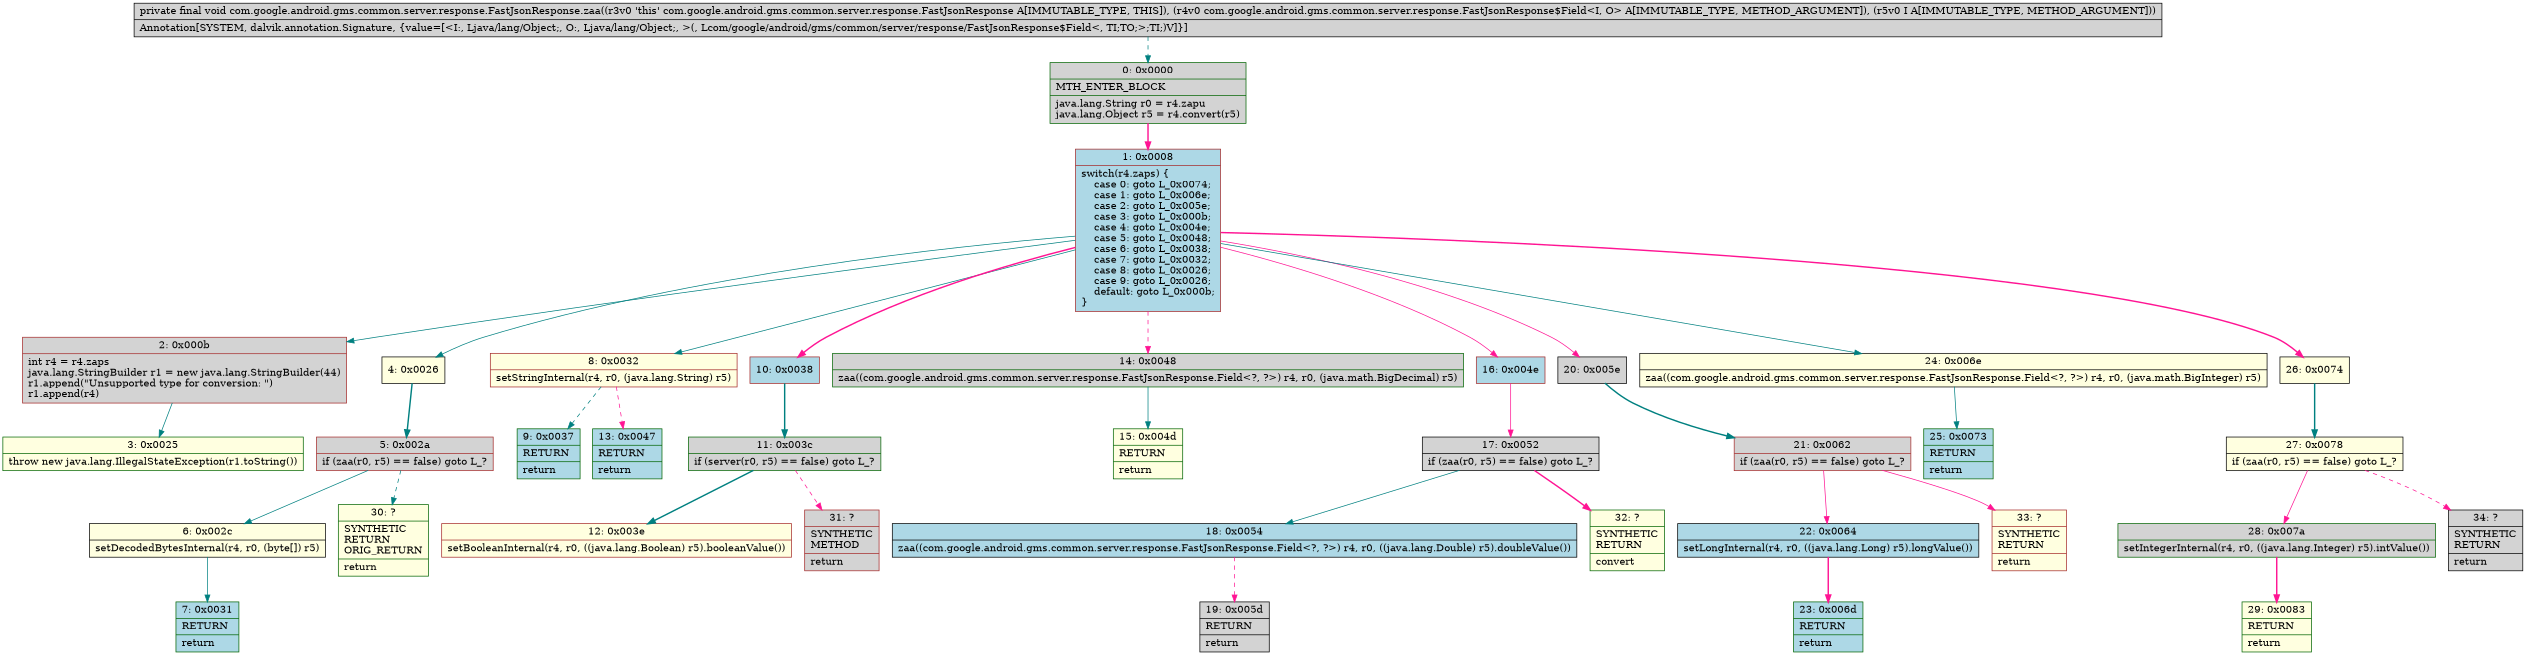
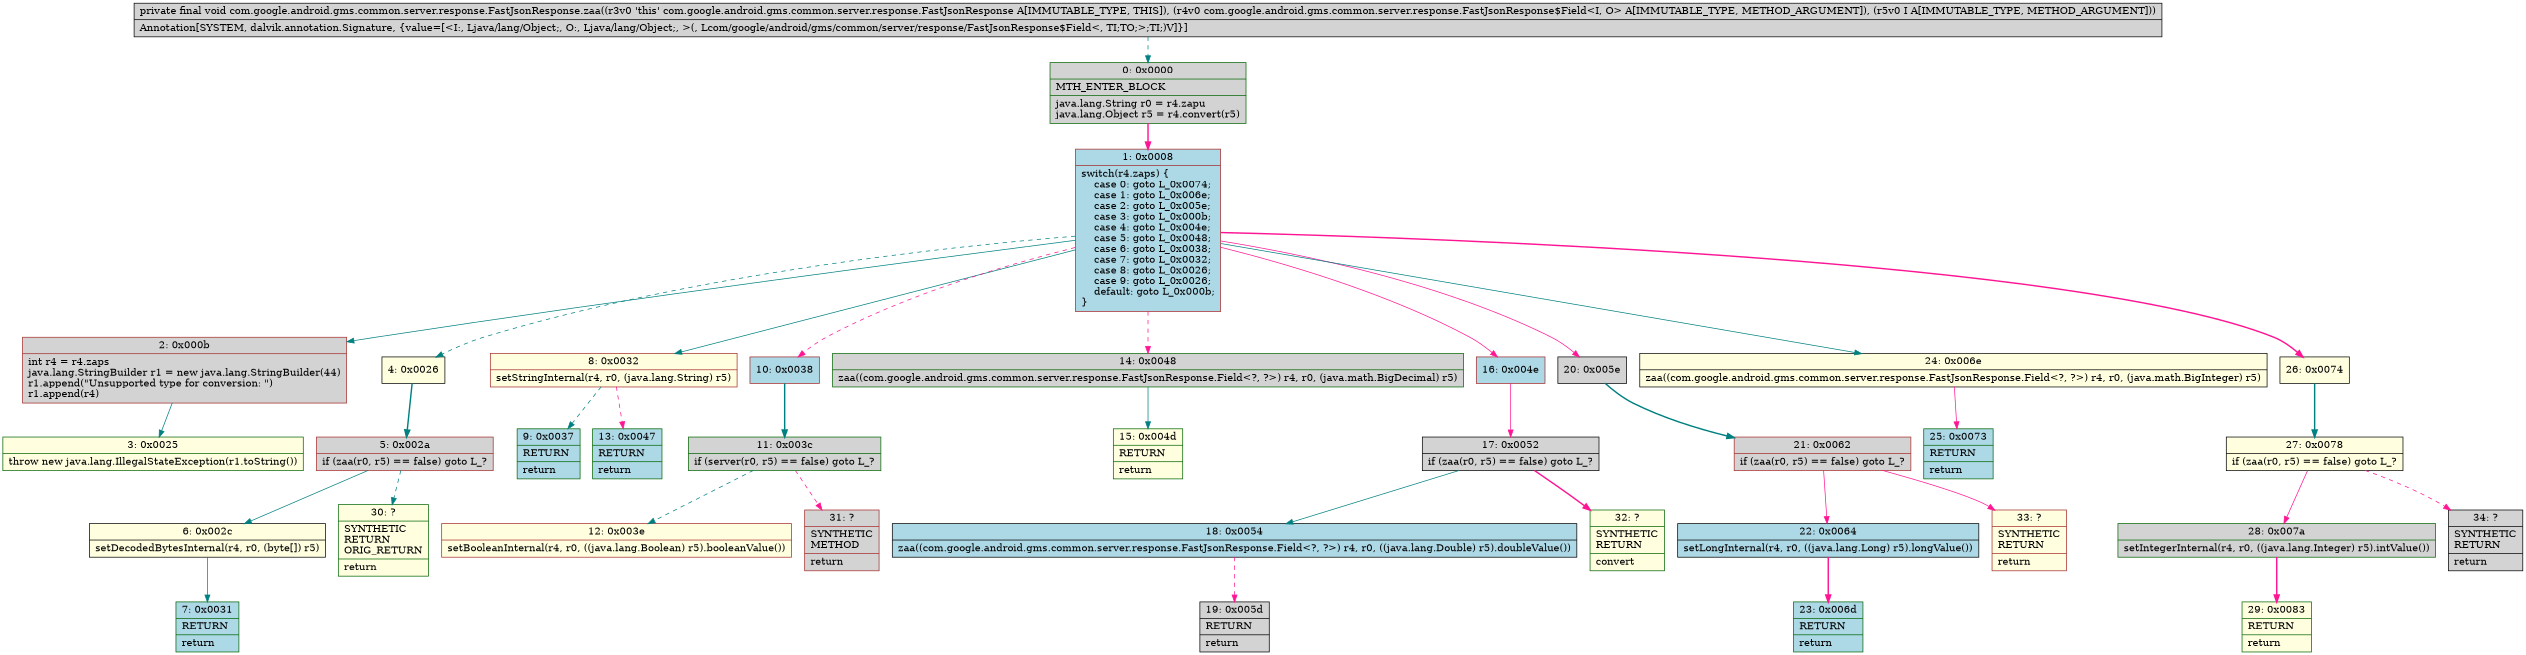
(755, 276) -> (755, 276)
(928, 292) -> (928, 292)
(1955, 404) -> (1955, 404)
(704, 495) -> (704, 495)
